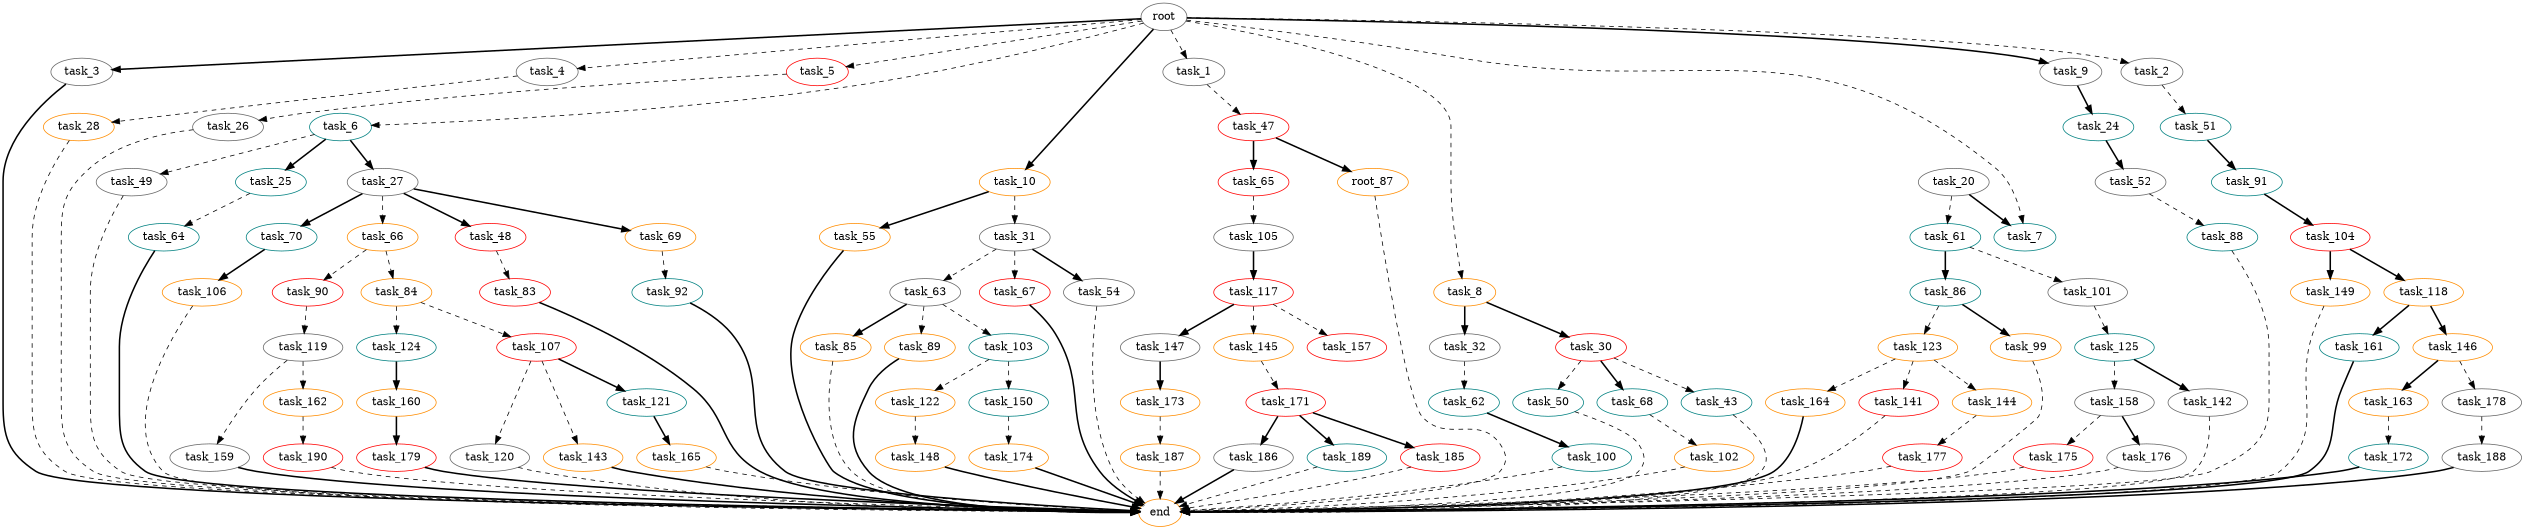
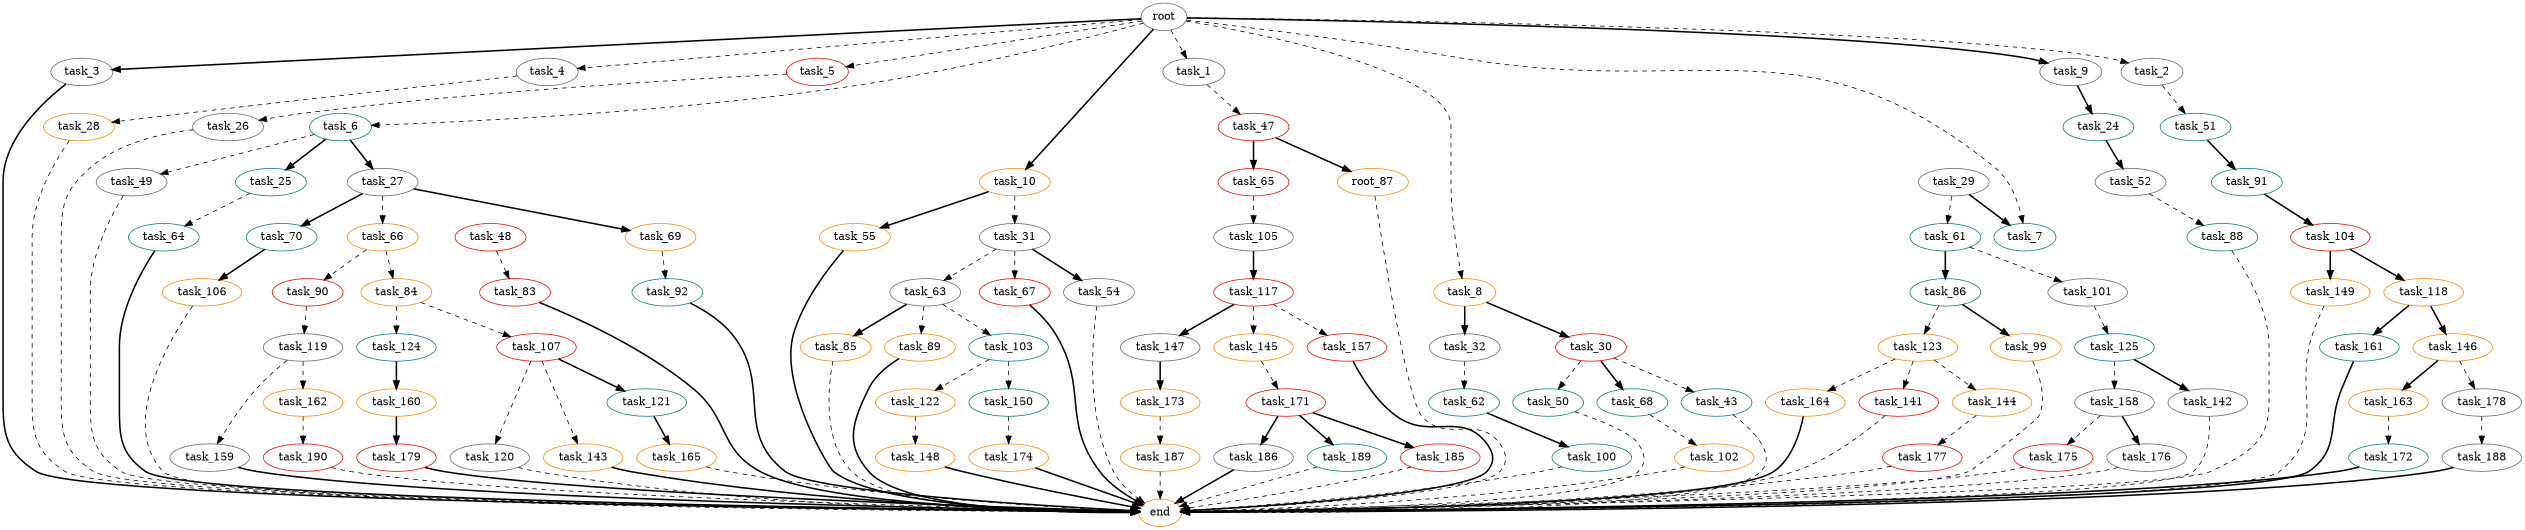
(1954, 182) -> (1954, 182)
(433, 208) -> none
none -> (1486, 472)
